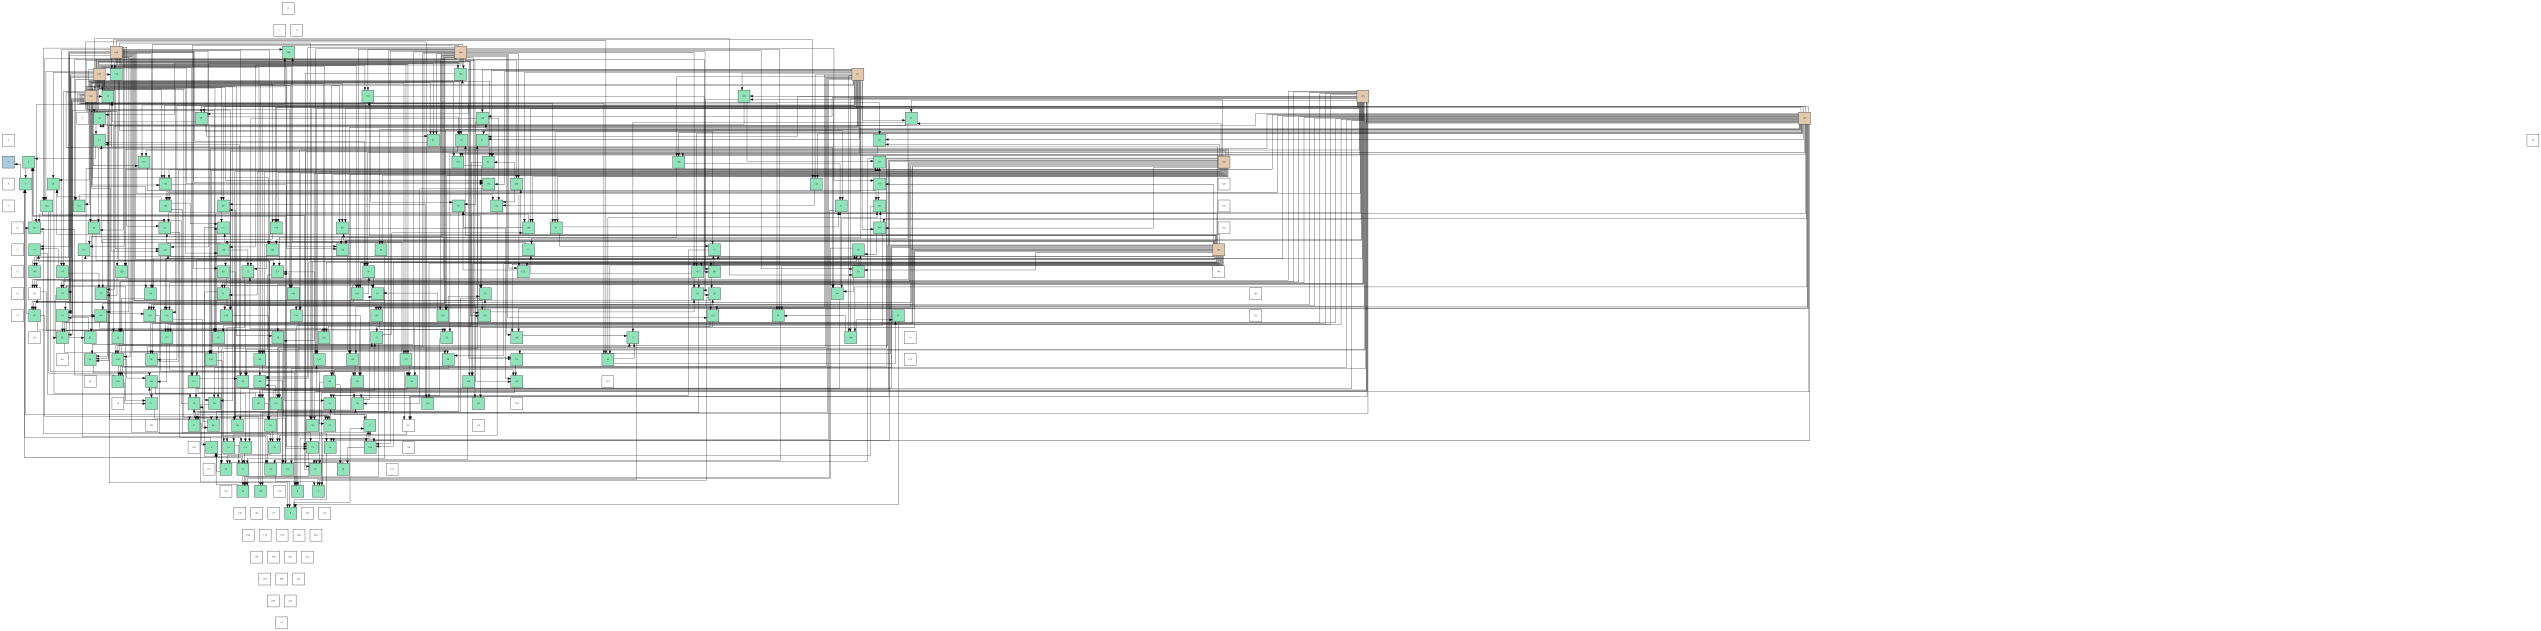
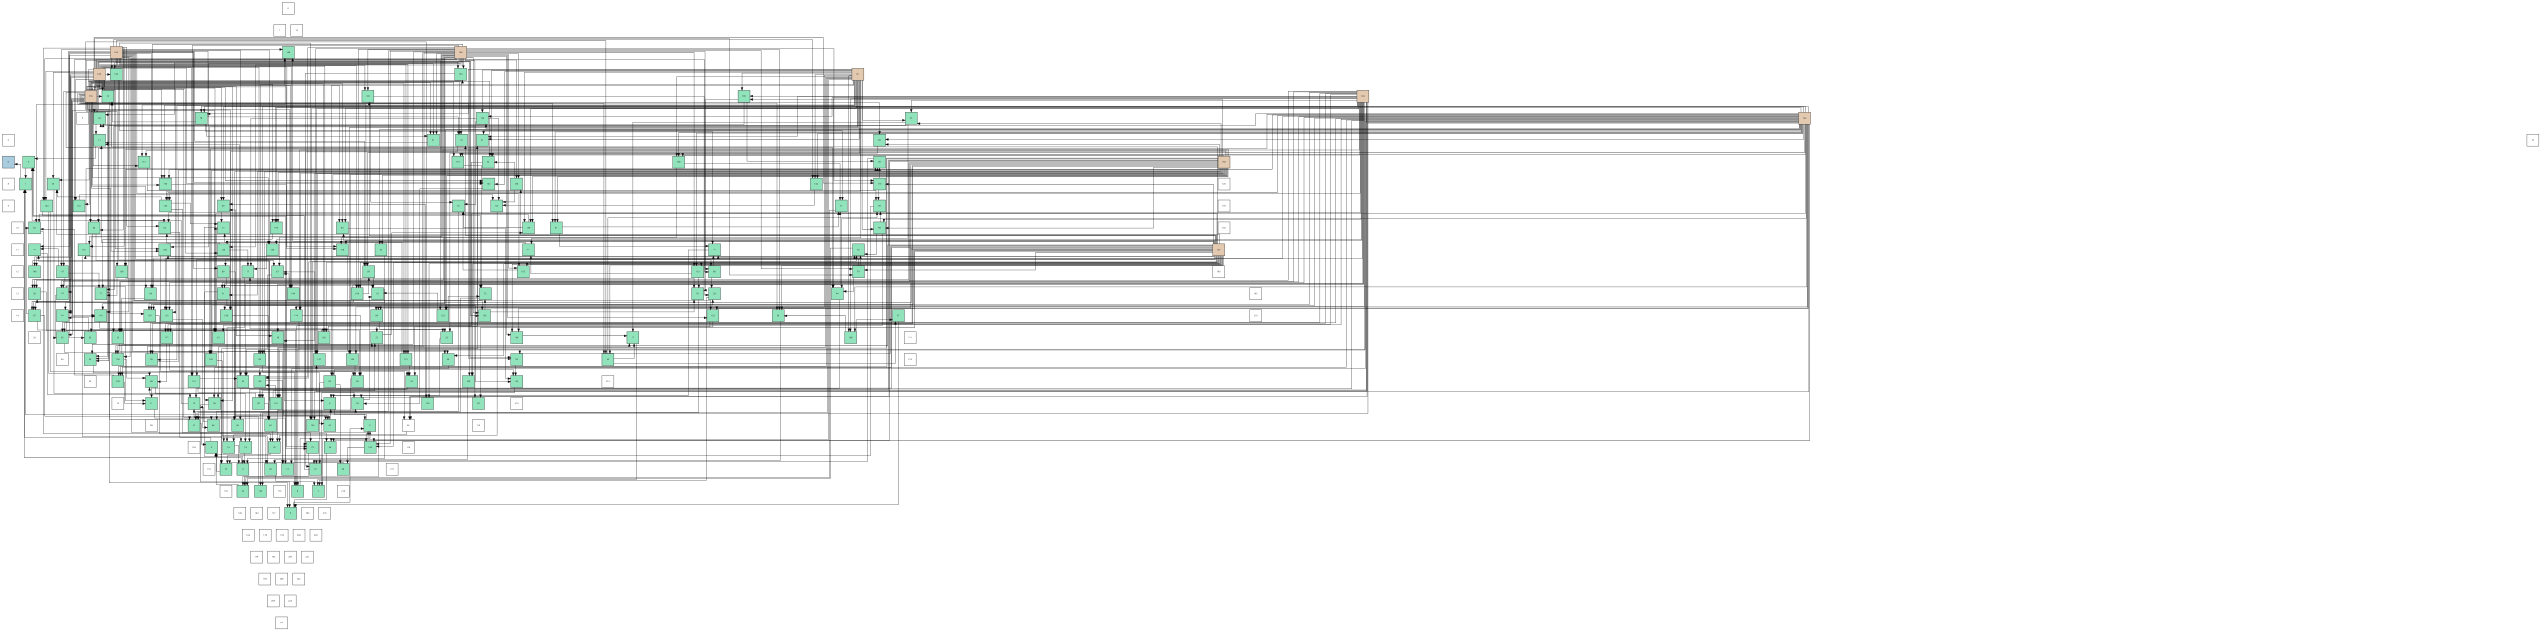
none -> (754, 38)
(35, 294) -> (35, 294)
none -> (343, 491)
